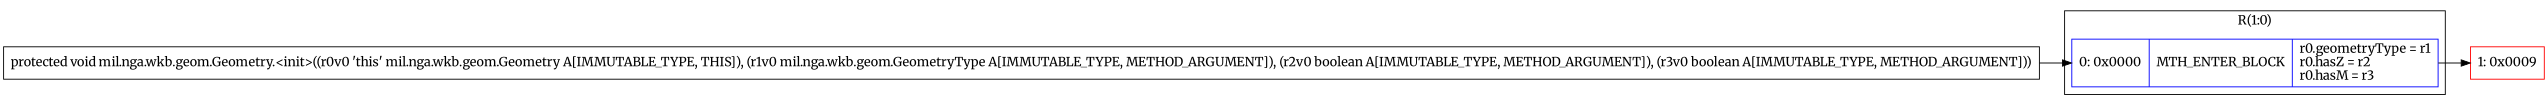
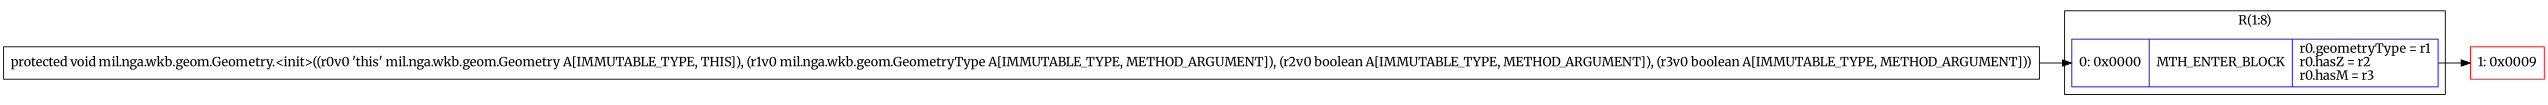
(2255, 21) -> (2255, 21)
